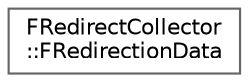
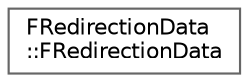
(124, 41) -> (124, 41)
